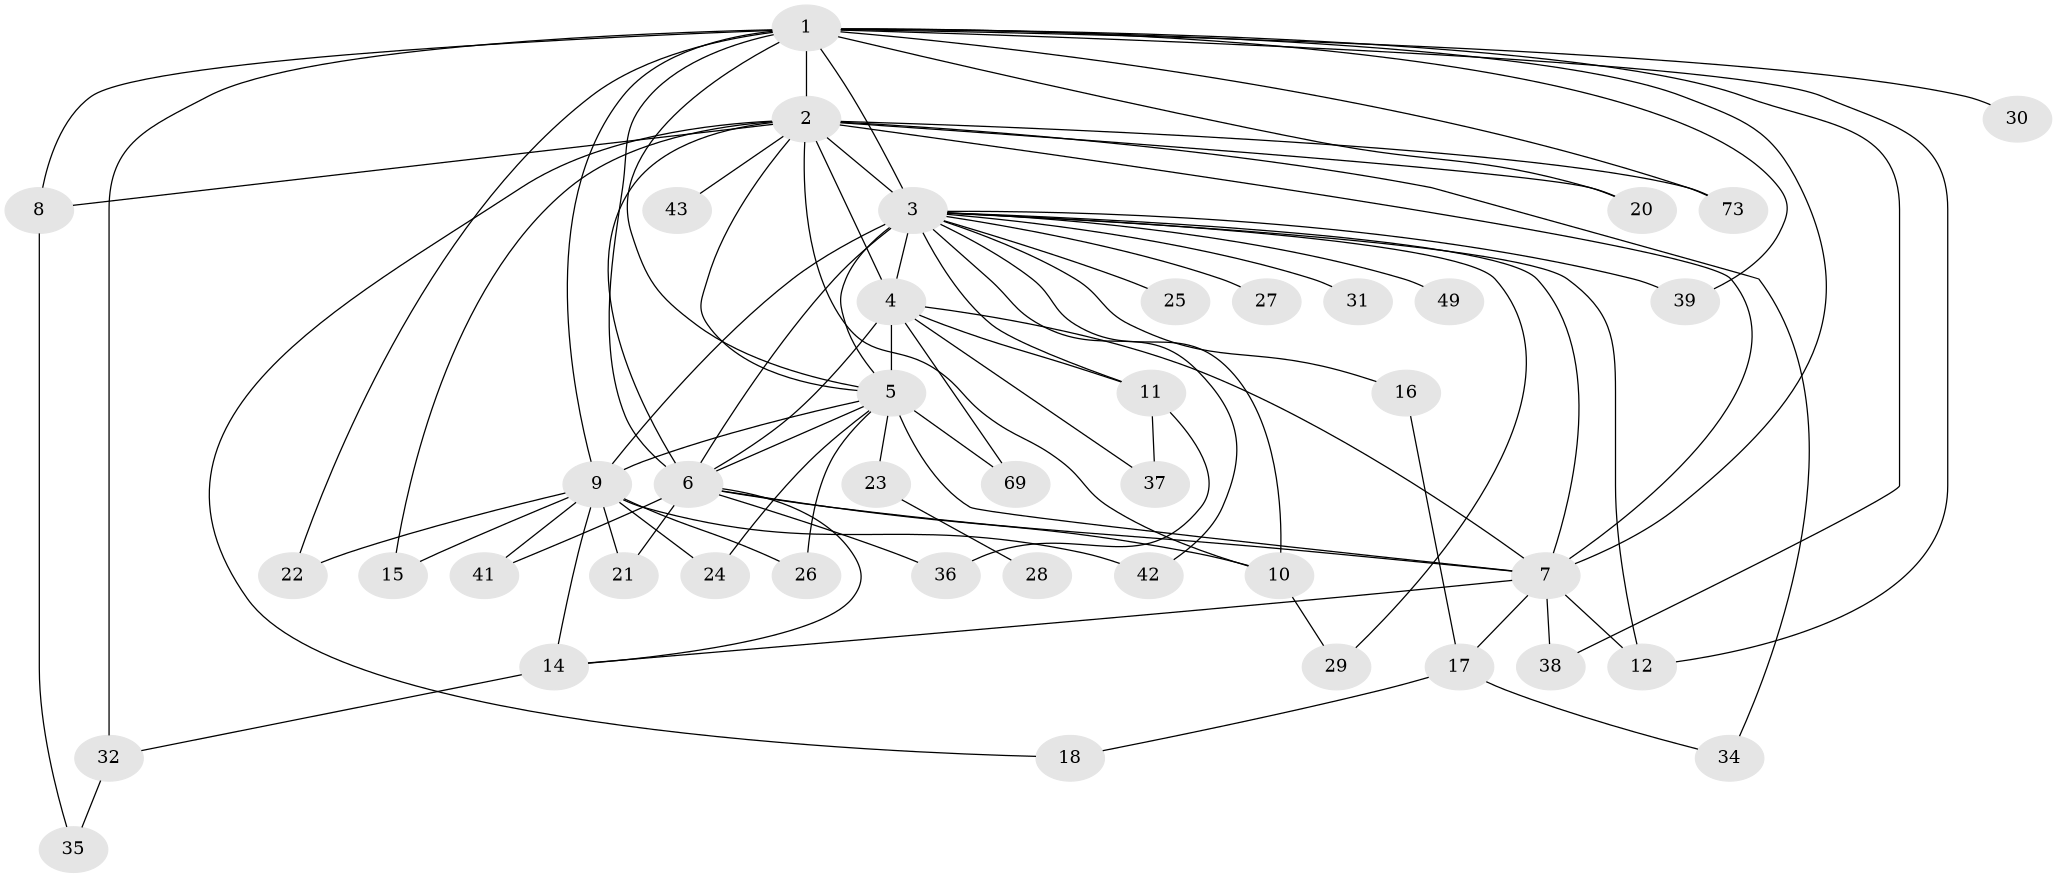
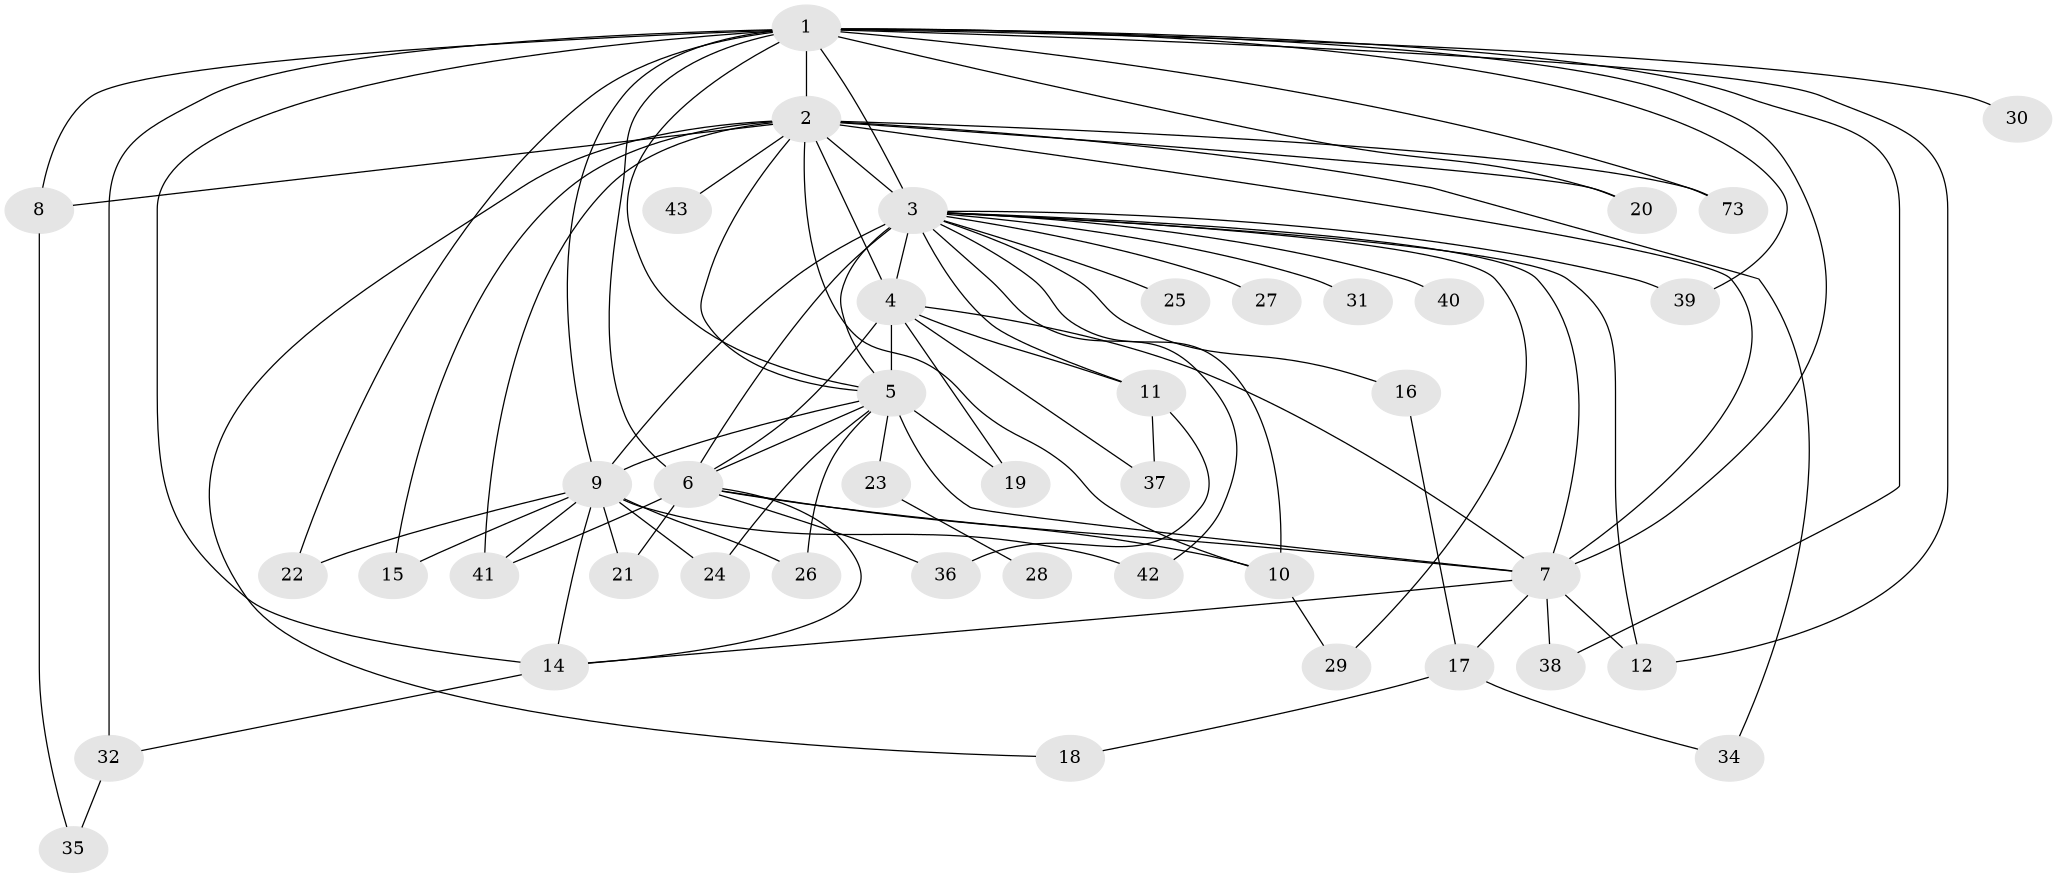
(647, 170) -> (548, 275)
none -> (157, 227)
(1449, 302) -> (1449, 302)
(1016, 484) -> (1016, 484)
